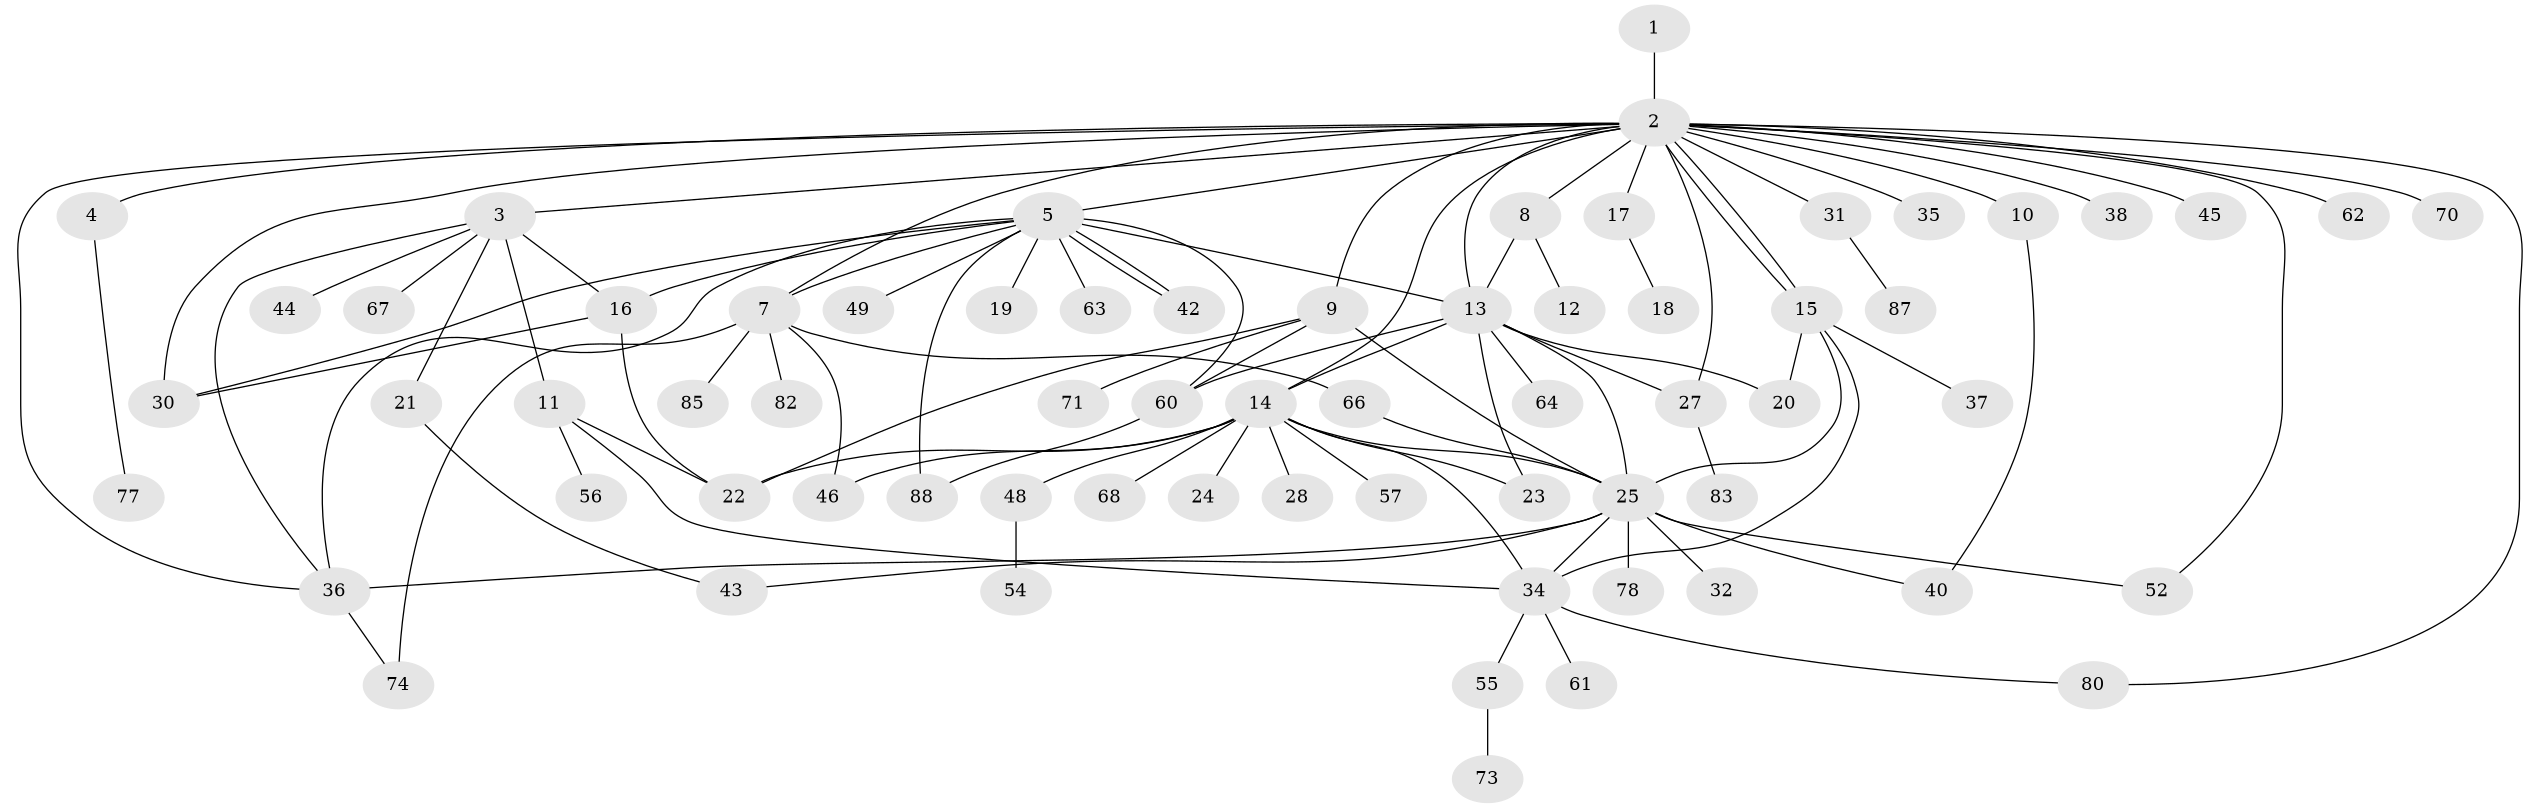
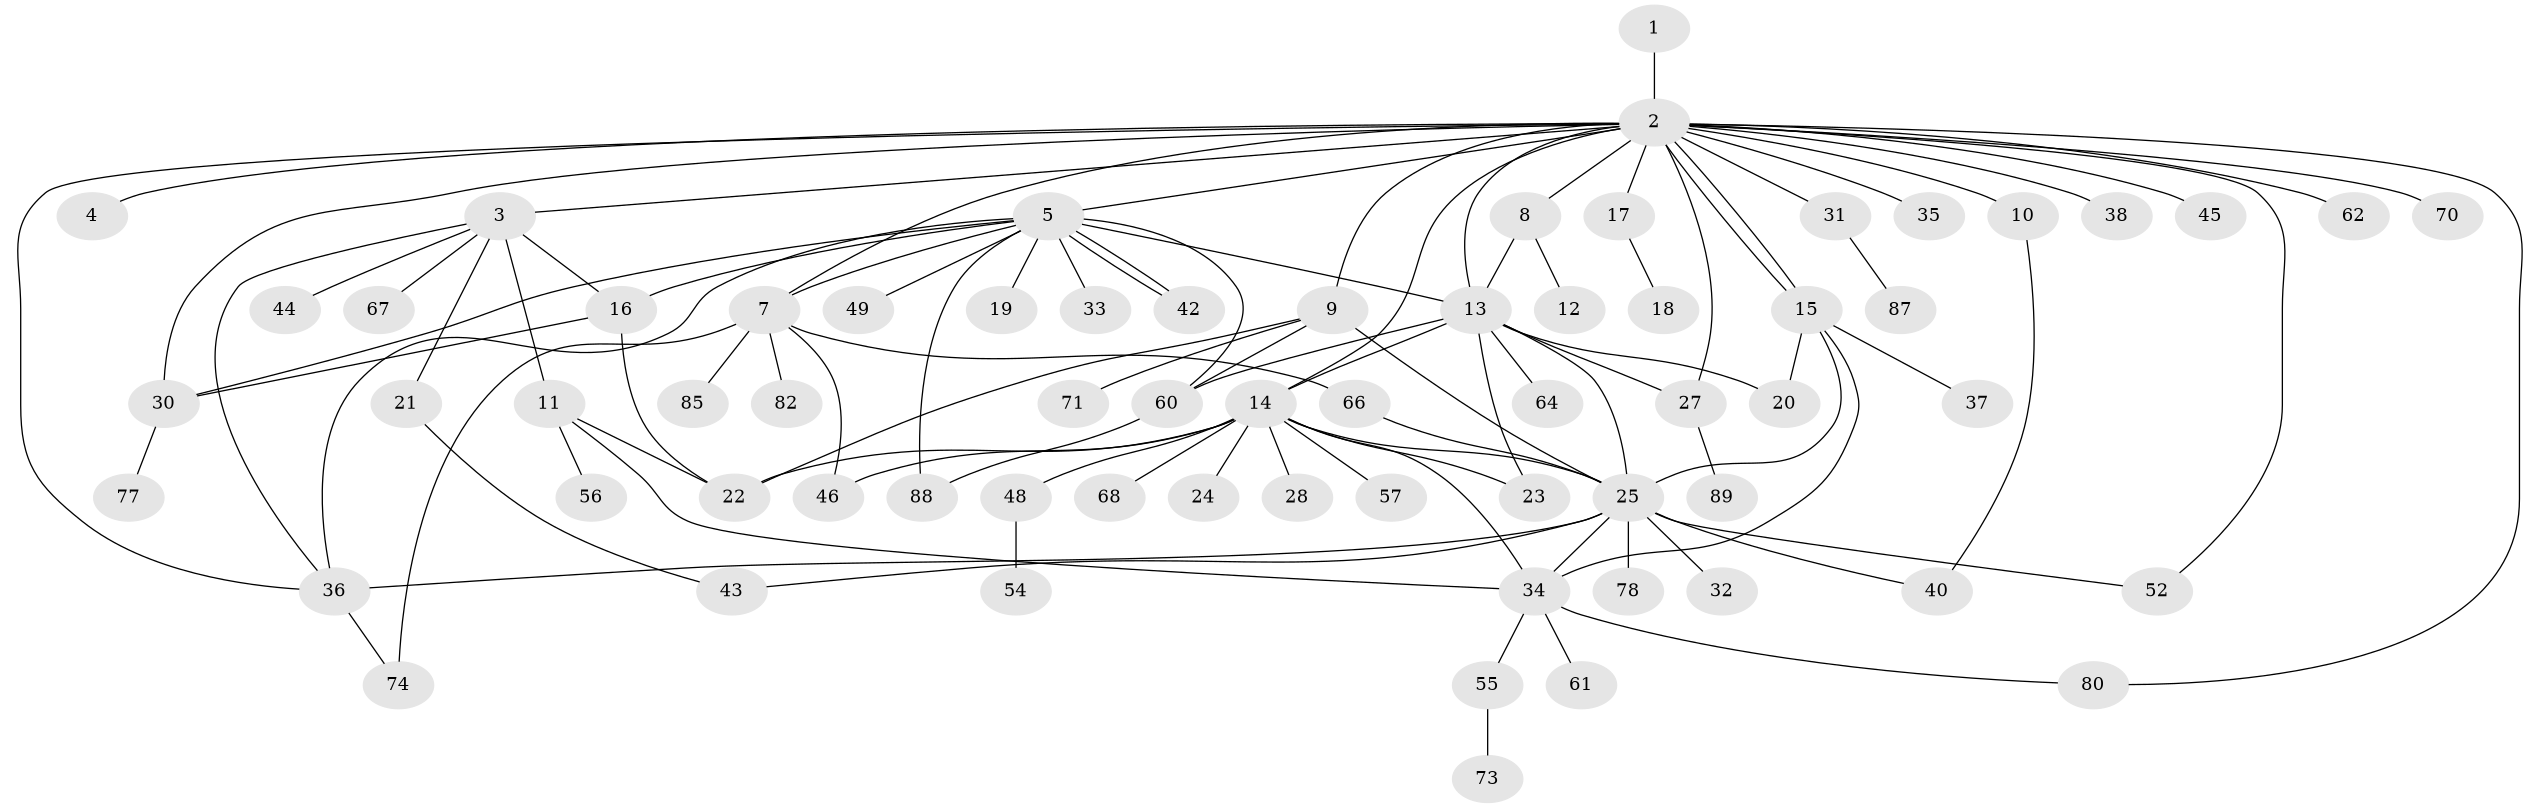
(1095, 310) -> (1095, 310)
(108, 357) -> (147, 451)
(1722, 498) -> (1722, 498)
